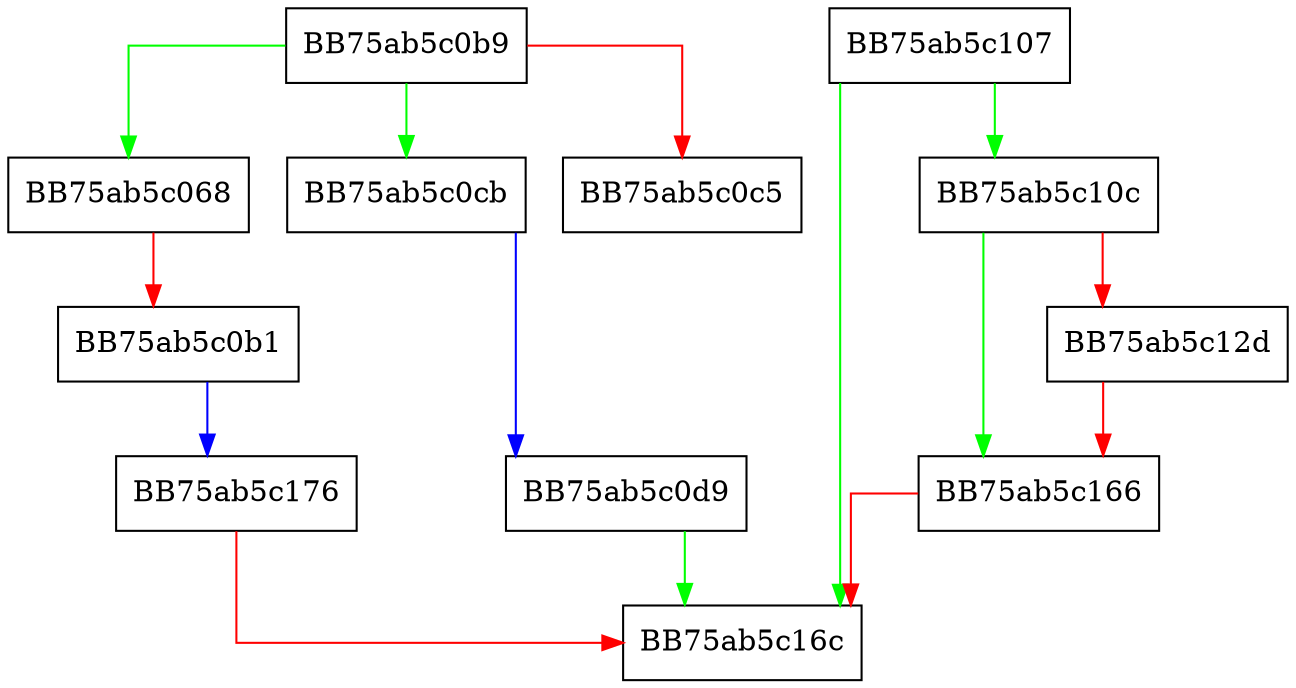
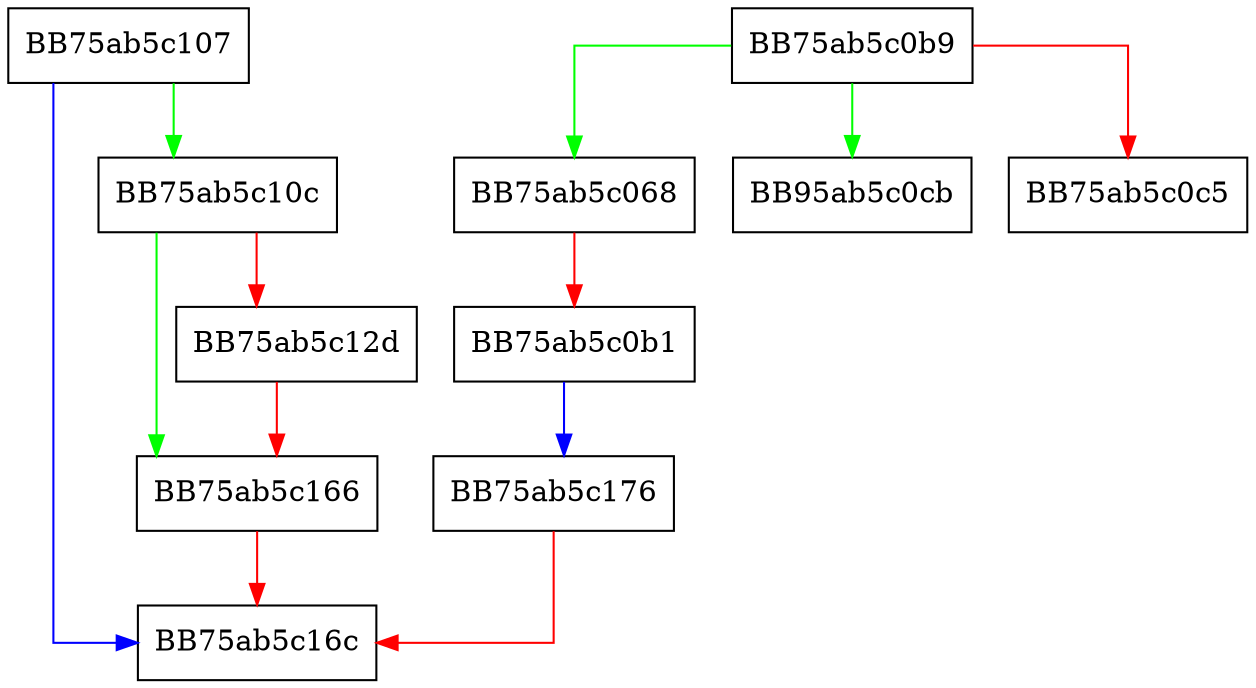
(406, 195) -> (852, 195)
(840, 334) -> (53, 395)
(626, 494) -> none
